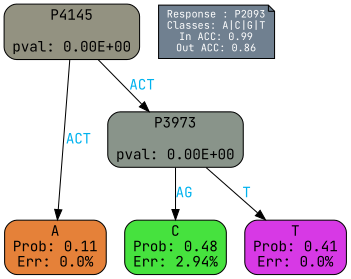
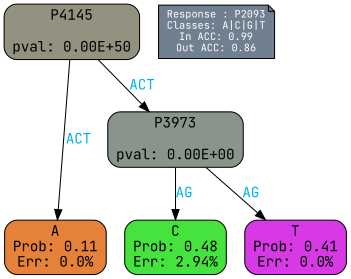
(72, 32) -> (72, 32)
(247, 193) -> (251, 193)
